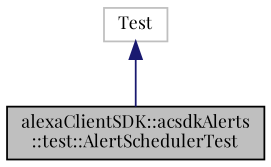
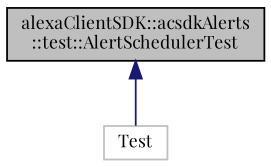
(136, 83) -> (136, 102)
